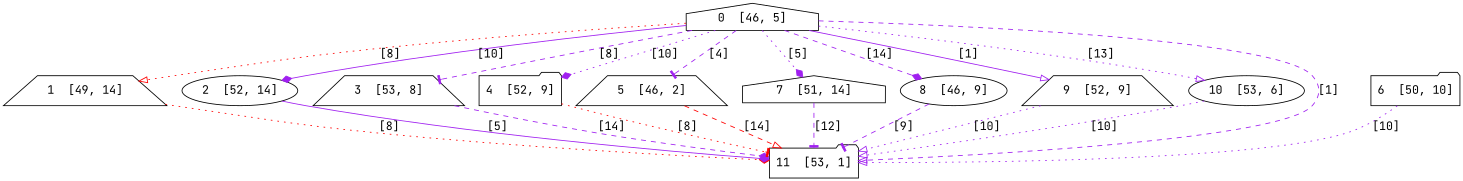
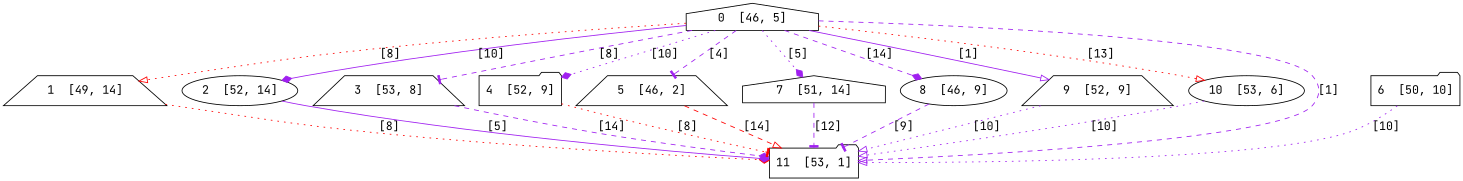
(1008, 49) -> (1008, 49)
